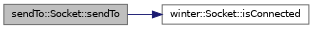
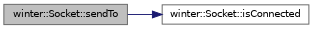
(66, 14) -> (66, 14)
